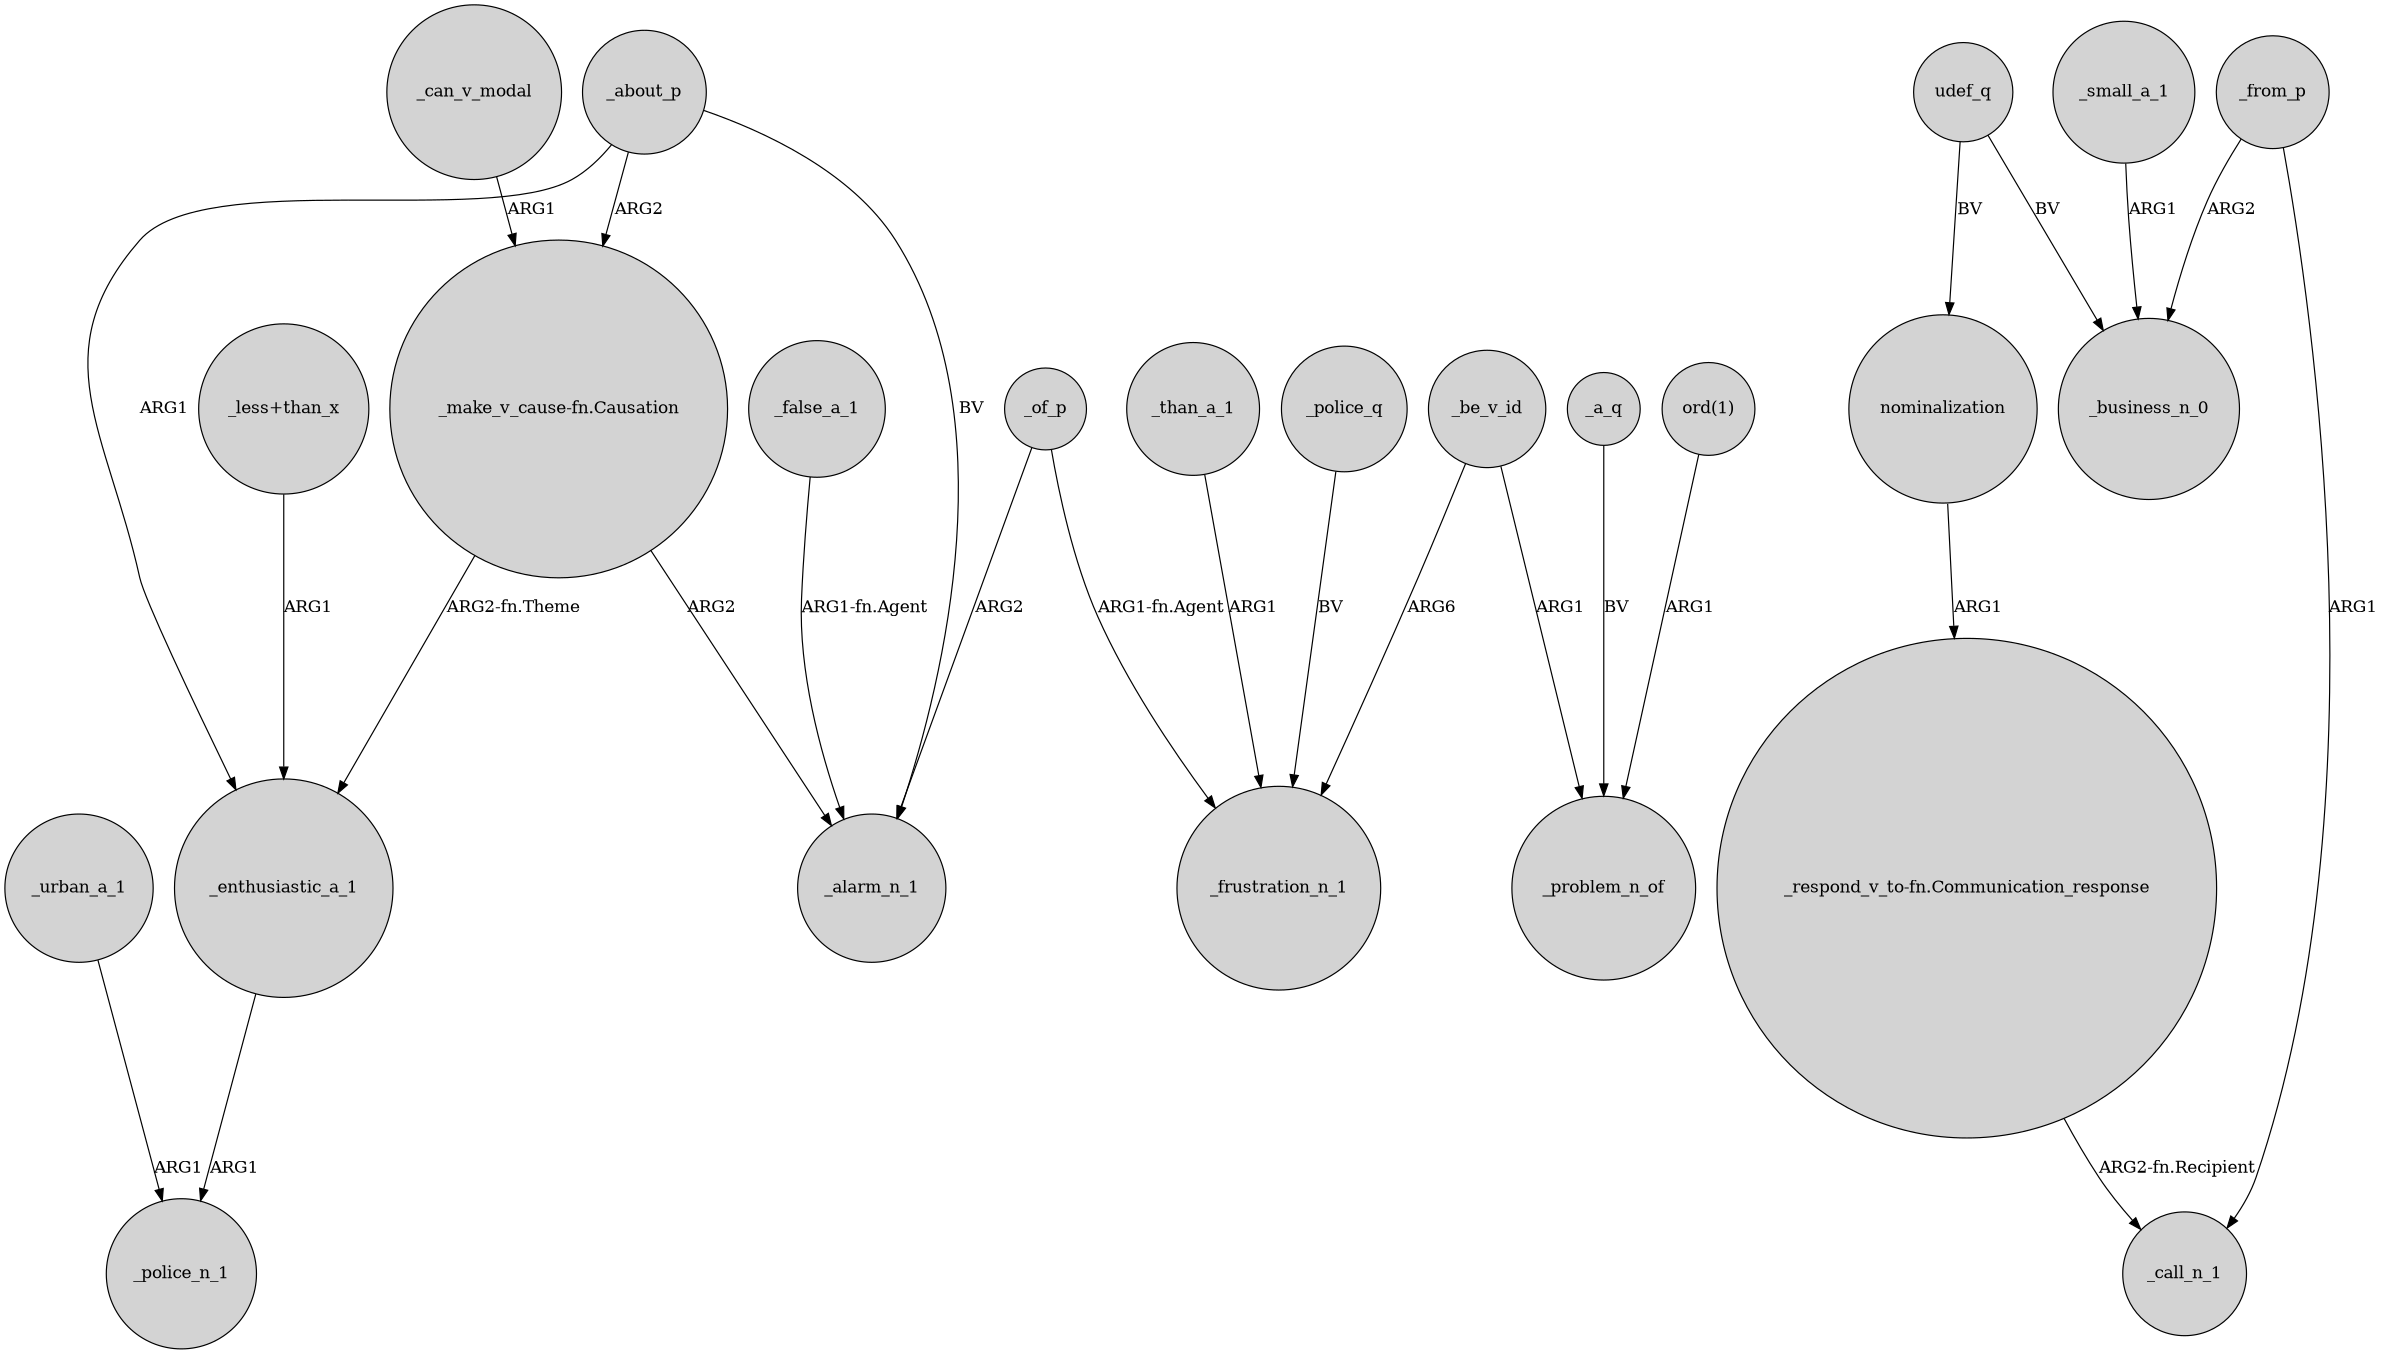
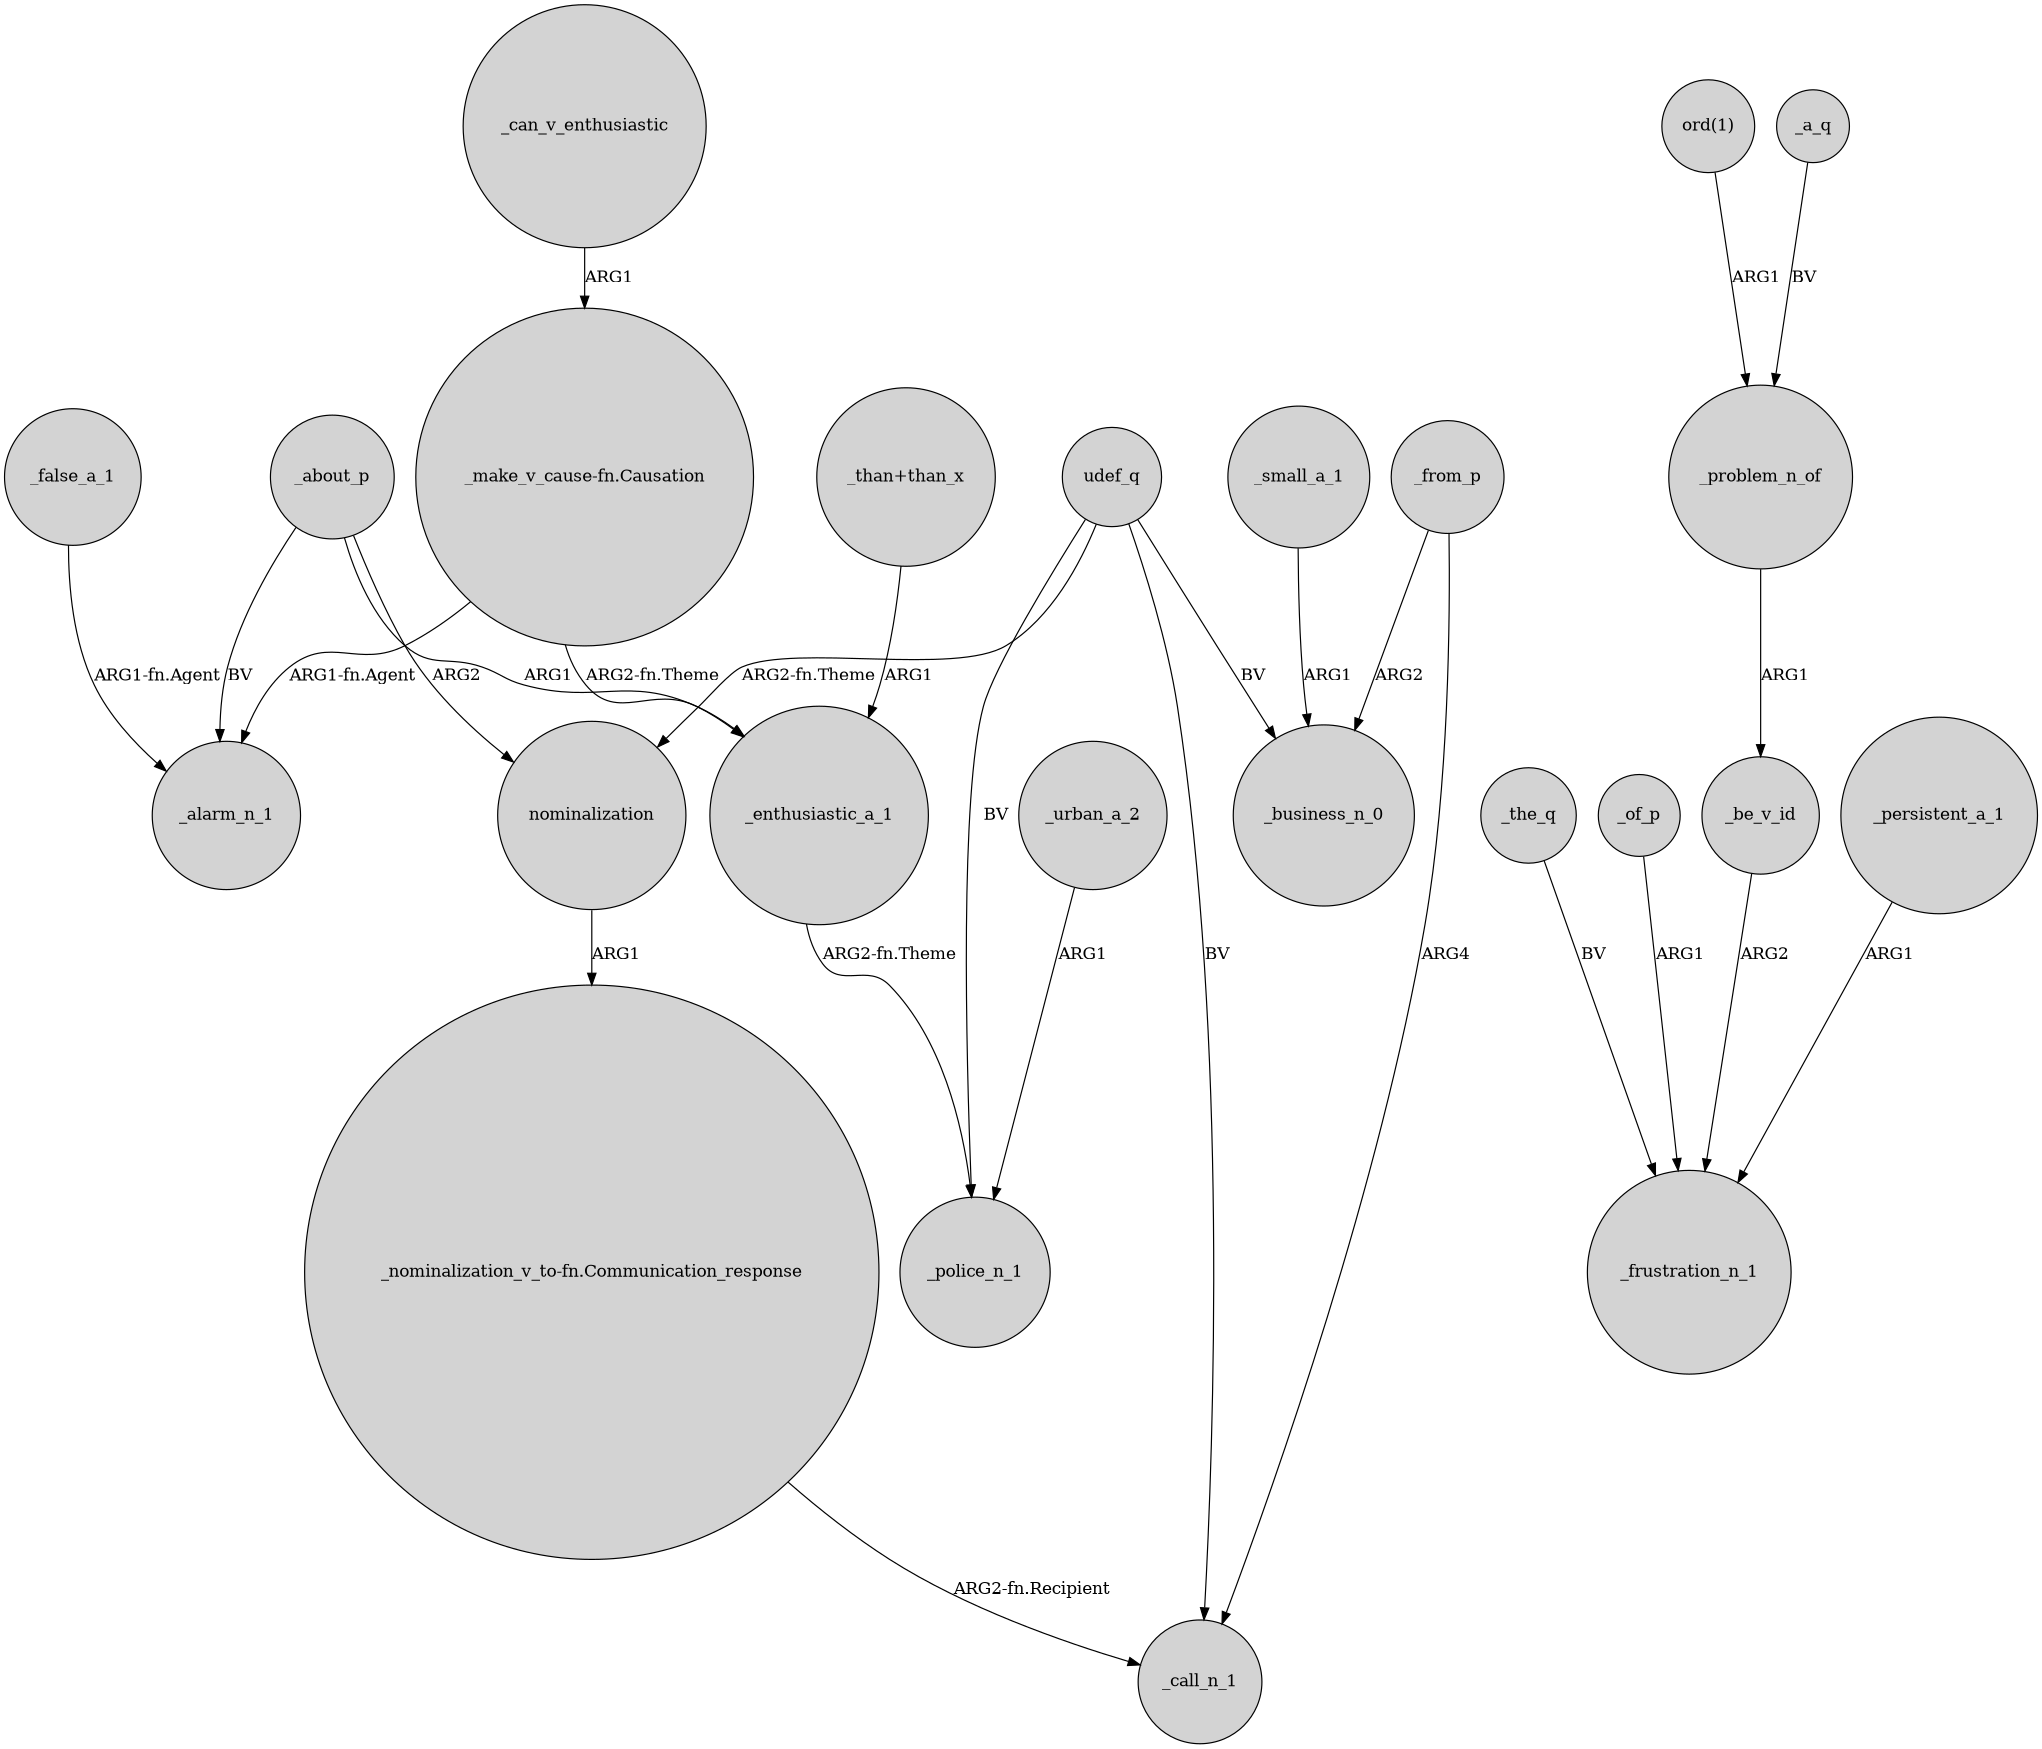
(474, 92) -> (585, 126)
(617, 193) -> (416, 663)
(1970, 210) -> (808, 676)
(284, 409) -> (906, 477)
(1193, 409) -> (1939, 815)
(1344, 409) -> (1529, 815)
(712, 608) -> (353, 676)
(1161, 608) -> (1680, 955)
(1432, 608) -> (1765, 955)
(2353, 608) -> (1446, 955)
(1540, 626) -> (1761, 657)
(966, 627) -> none
none -> (969, 838)
(79, 888) -> (1093, 815)
(1967, 888) -> (592, 1272)
none -> (1209, 1062)
(234, 1168) -> (889, 955)
